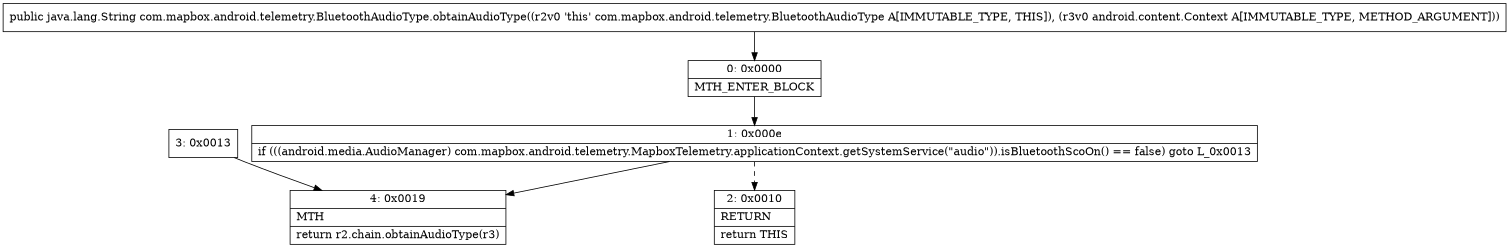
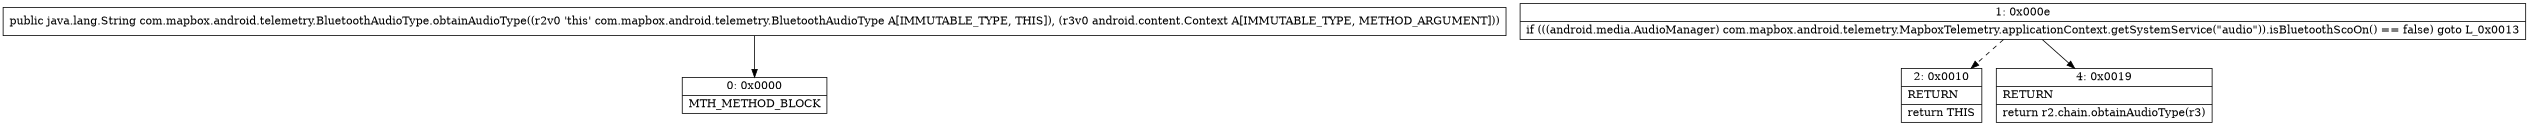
(755, 87) -> (755, 104)
(755, 107) -> none
(203, 143) -> none
(310, 217) -> (2028, 95)
